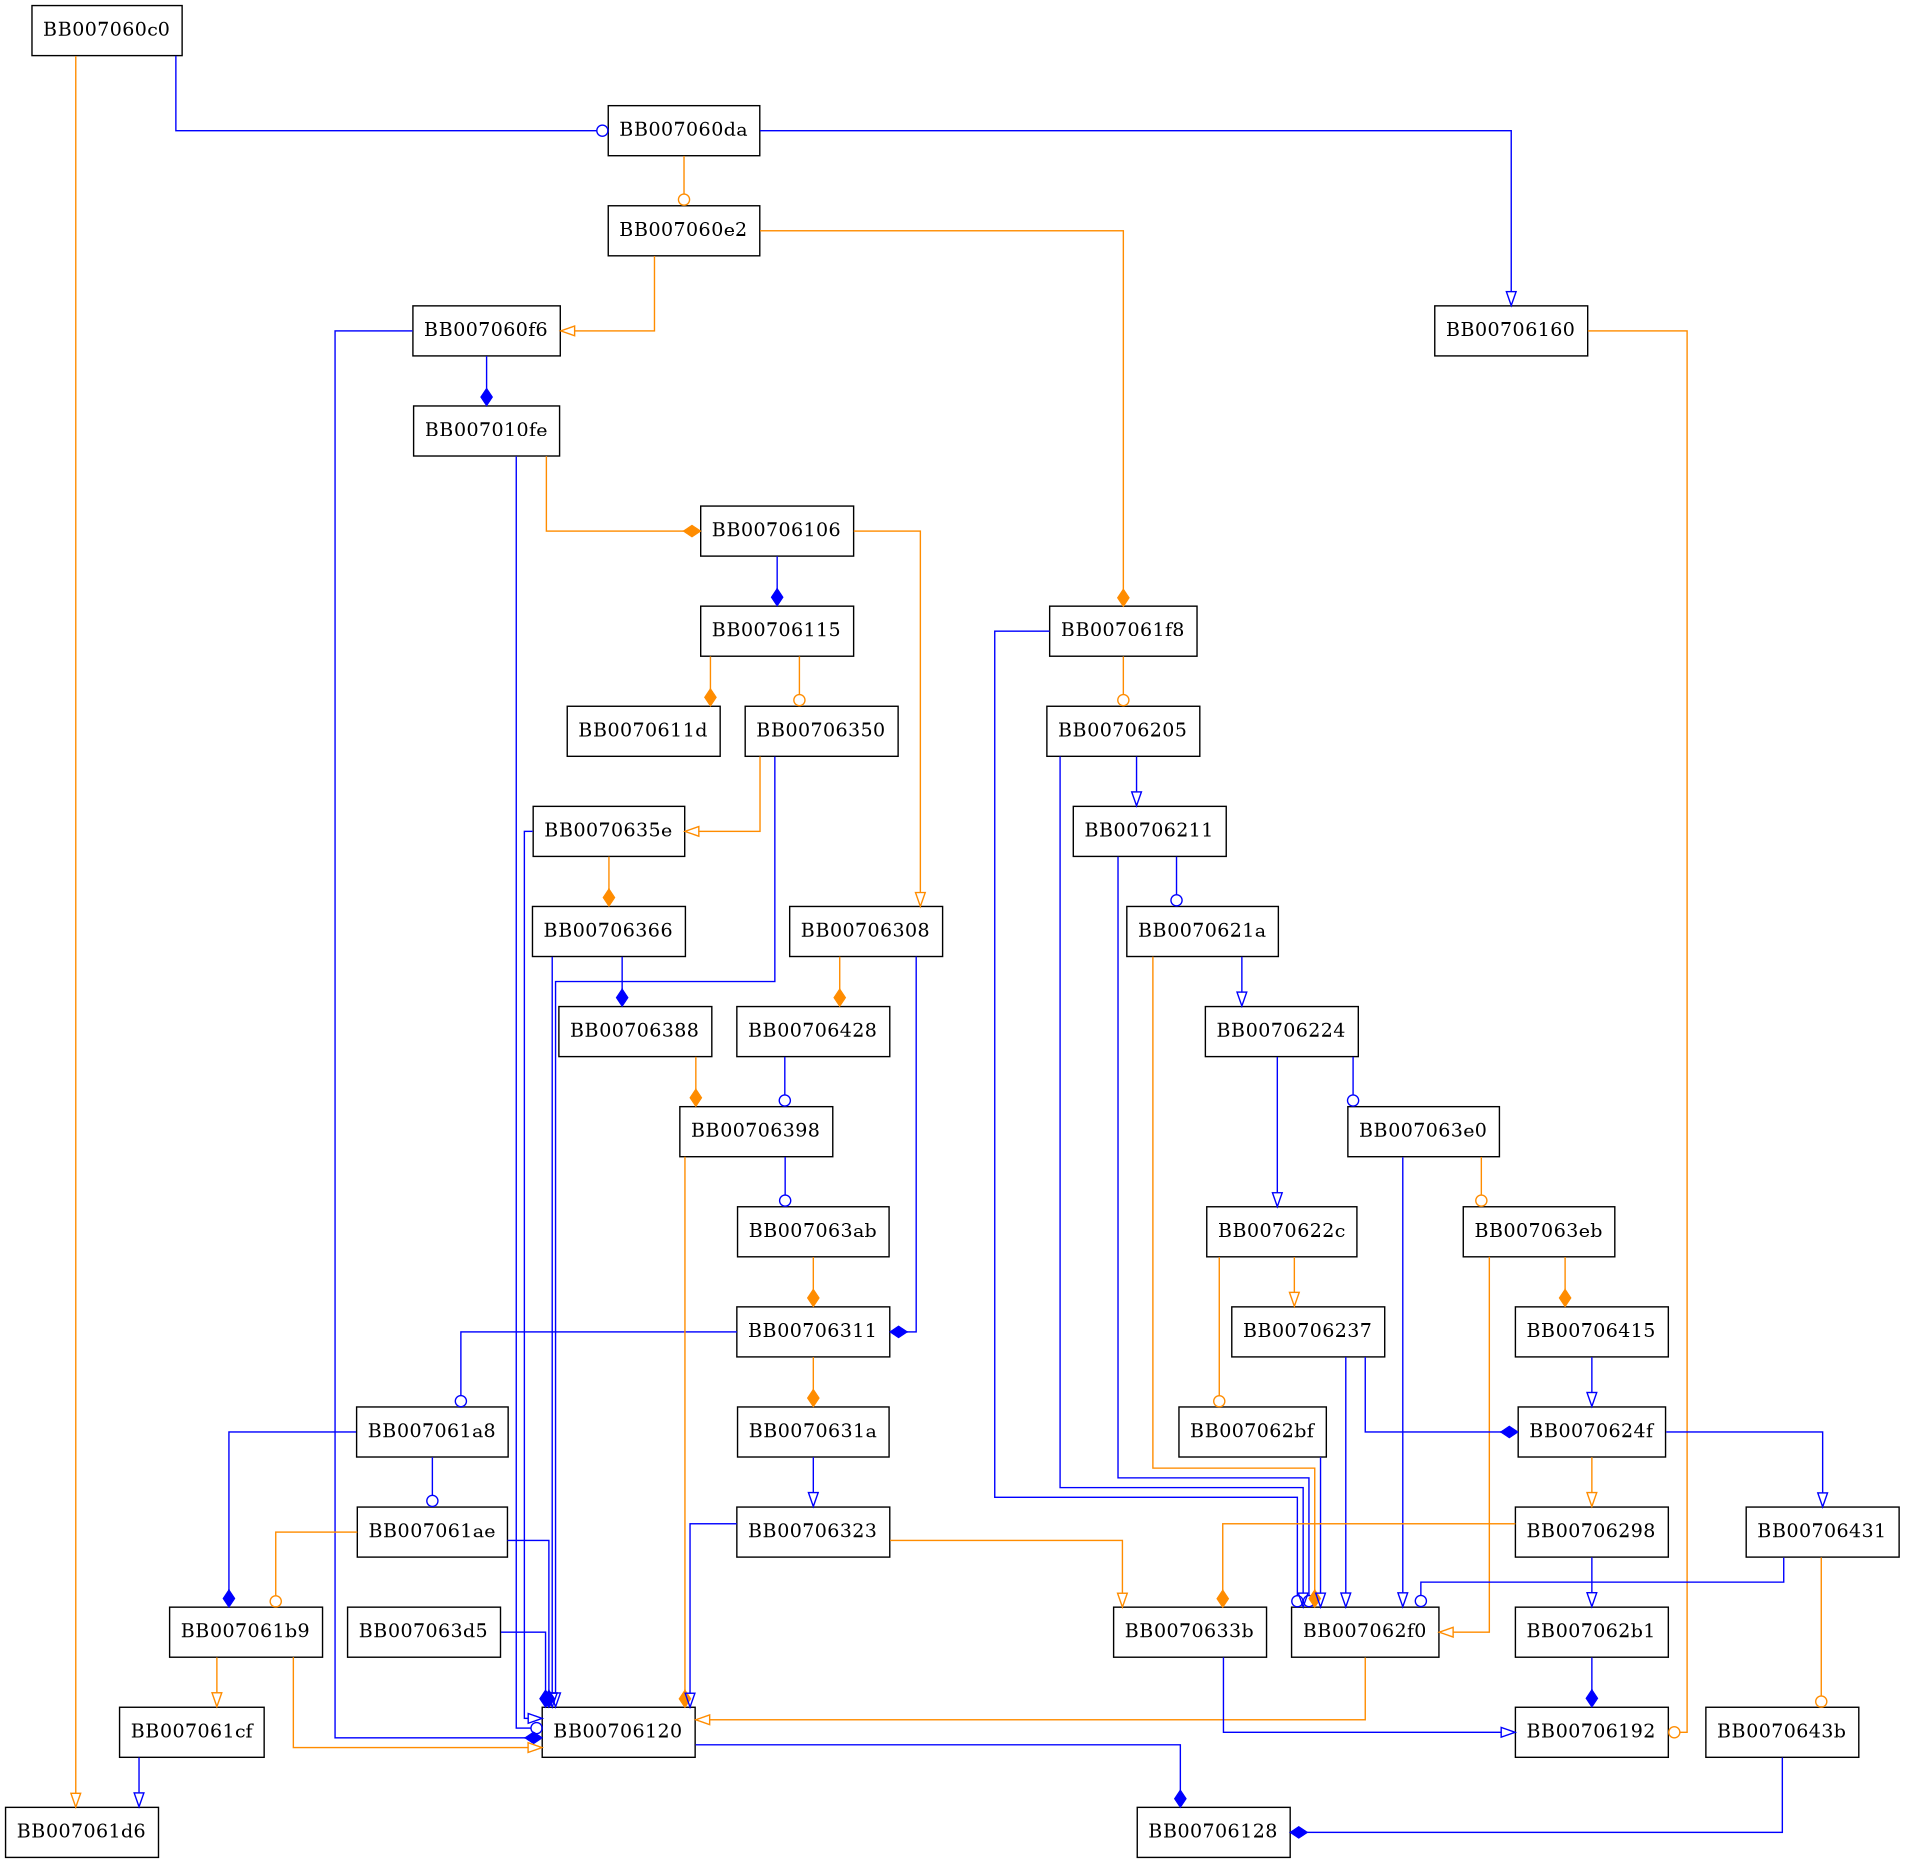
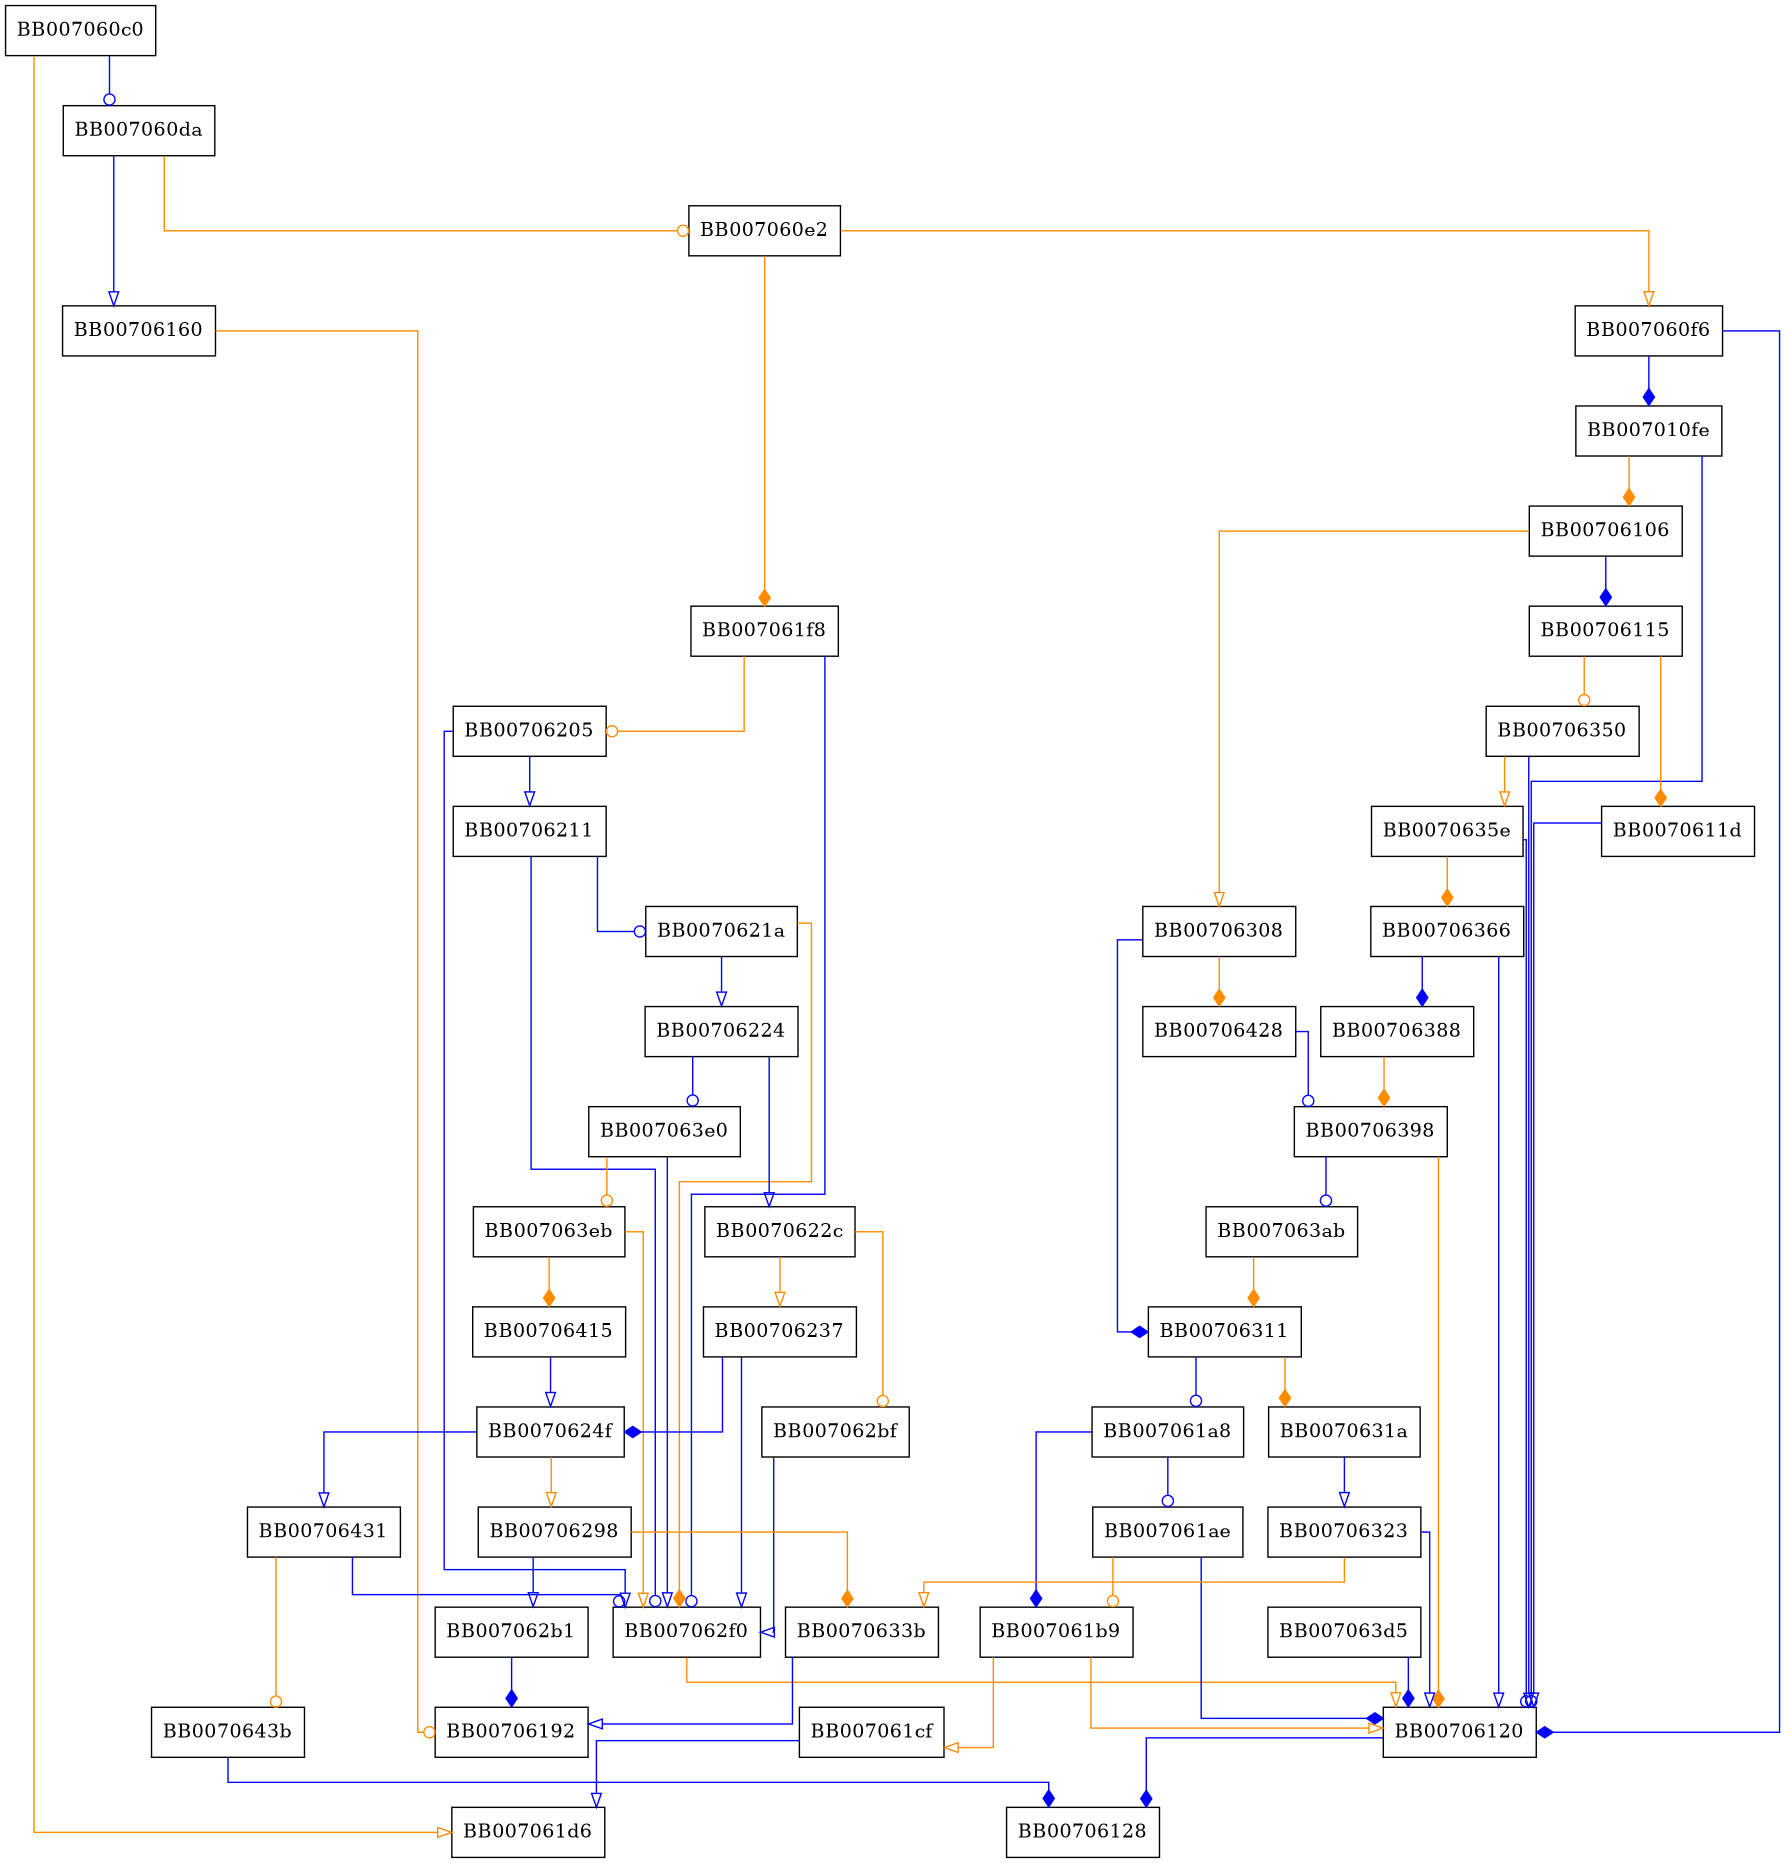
none -> (1534, 1224)
(524, 1273) -> (1526, 1266)
